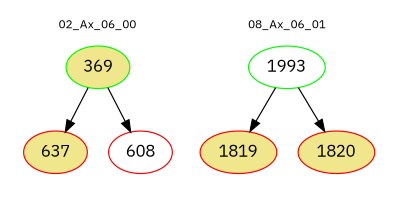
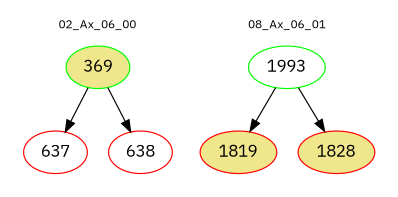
(55, 152) -> (55, 152)
(140, 152) -> (140, 152)
(336, 152) -> (336, 152)
